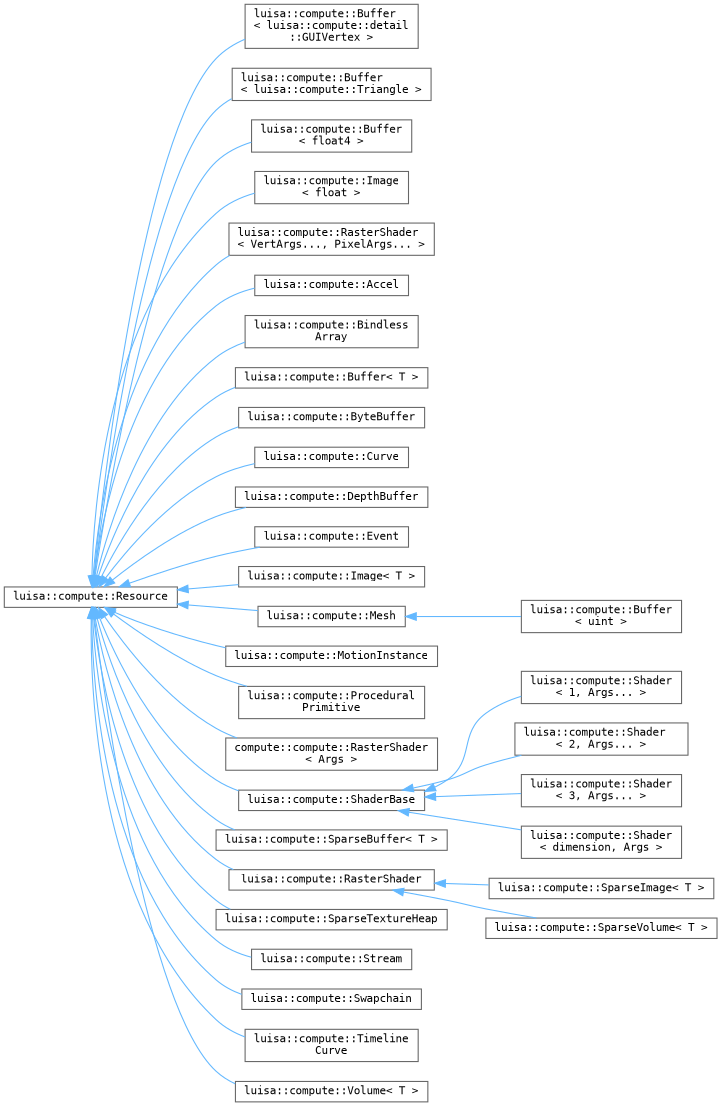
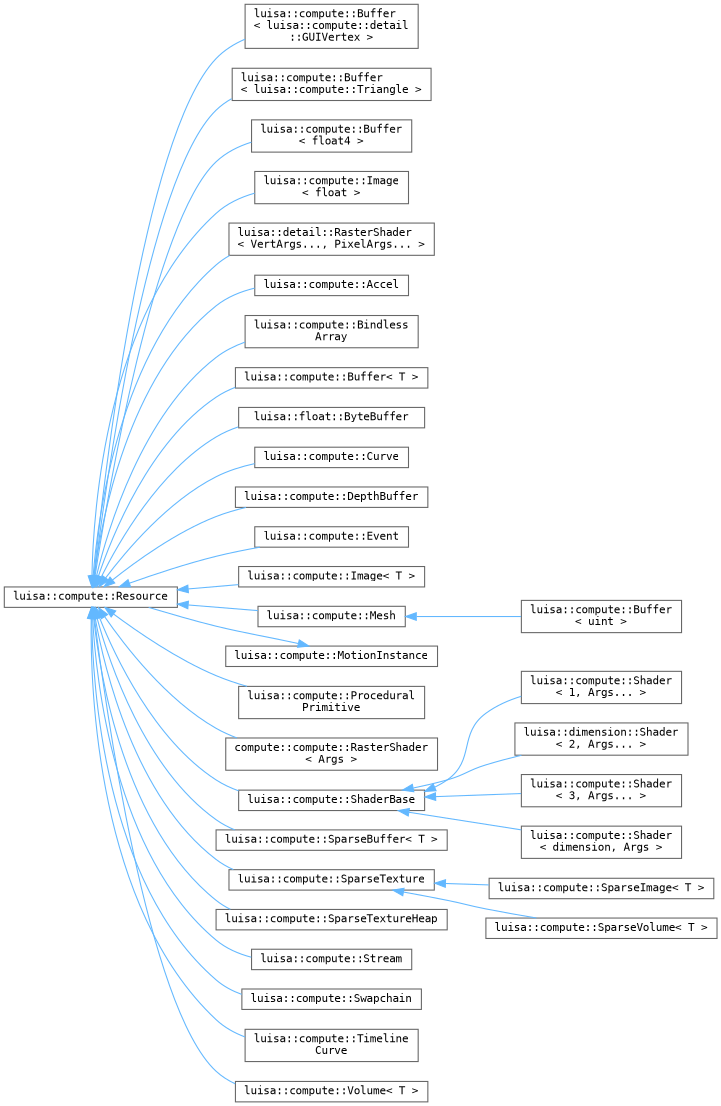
(332, 239) -> (332, 239)
(332, 418) -> (332, 418)
(169, 632) -> (223, 628)
(601, 739) -> (601, 739)
(332, 880) -> (332, 880)
